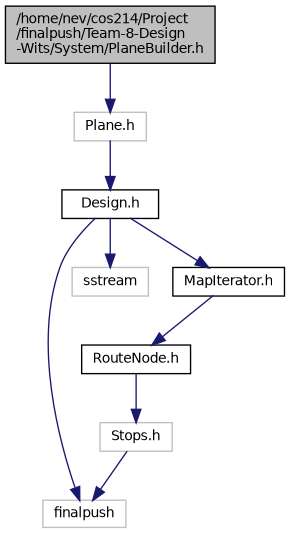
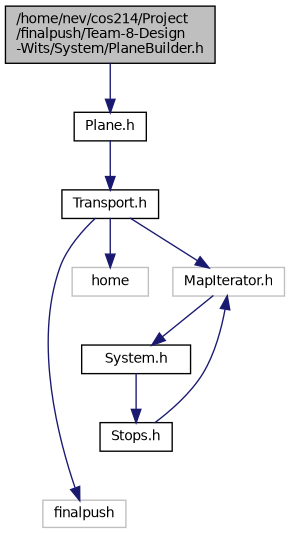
(110, 127) -> (110, 127)
(110, 204) -> (110, 204)
(110, 282) -> (110, 282)
(229, 282) -> (229, 282)
(136, 359) -> (136, 359)
(136, 437) -> (136, 437)
(114, 470) -> (203, 374)
